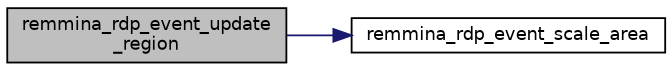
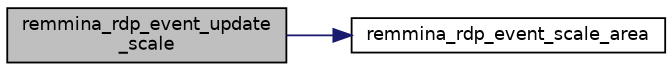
(147, 35) -> (147, 35)
